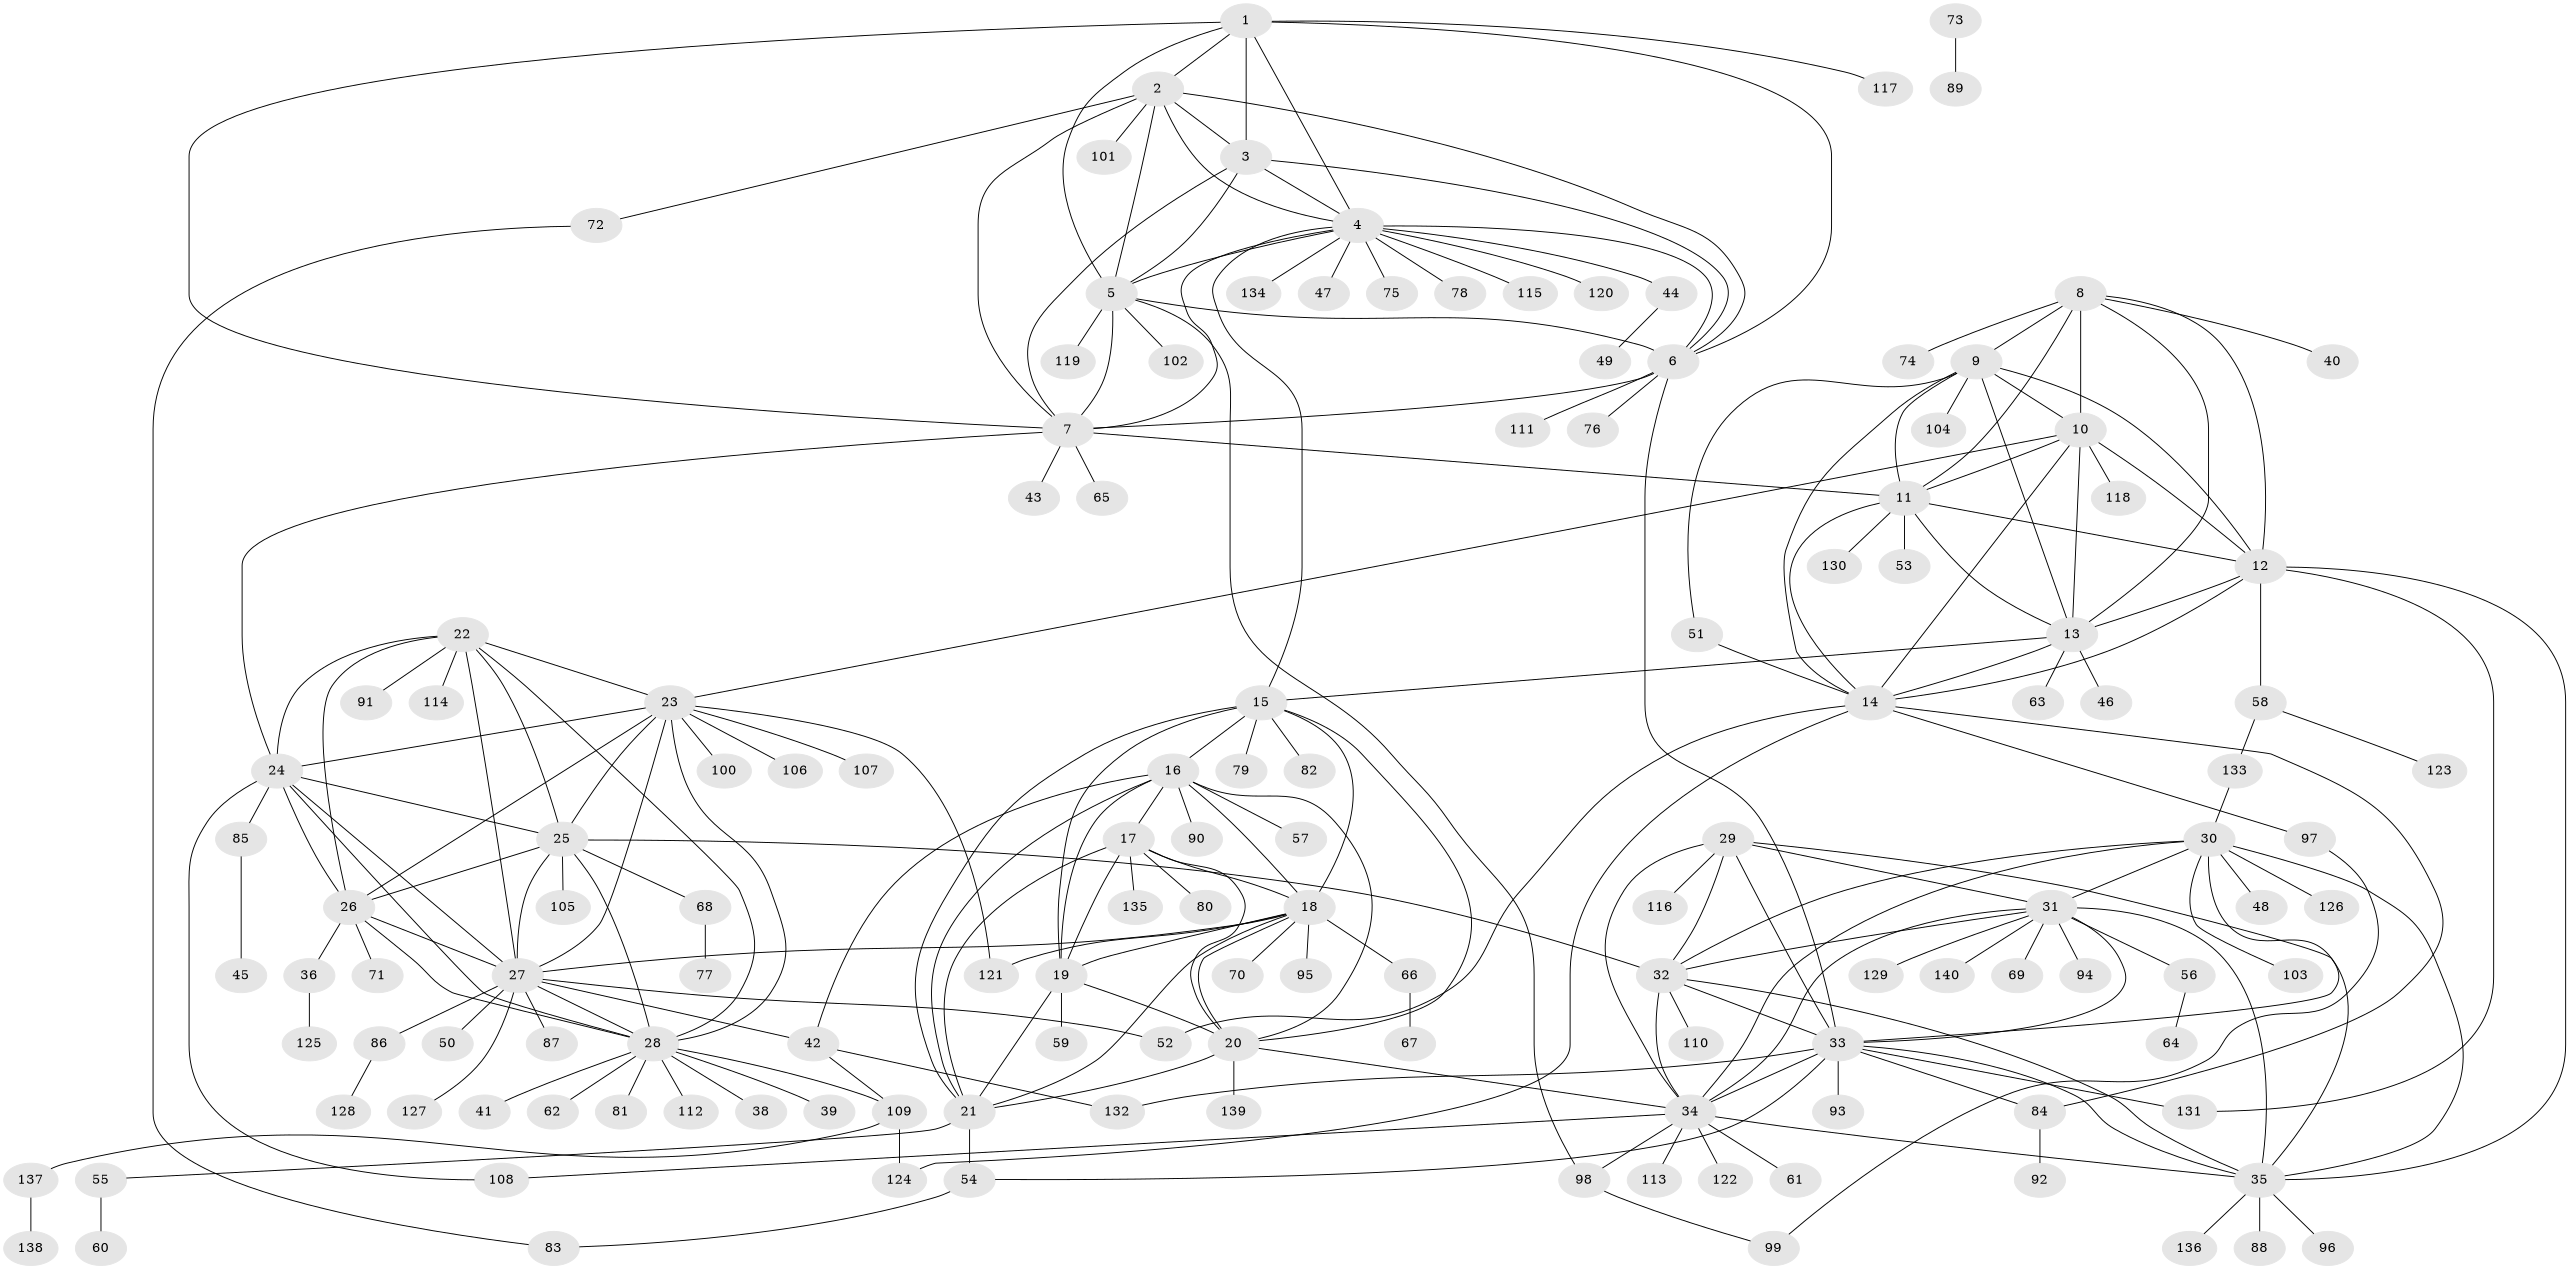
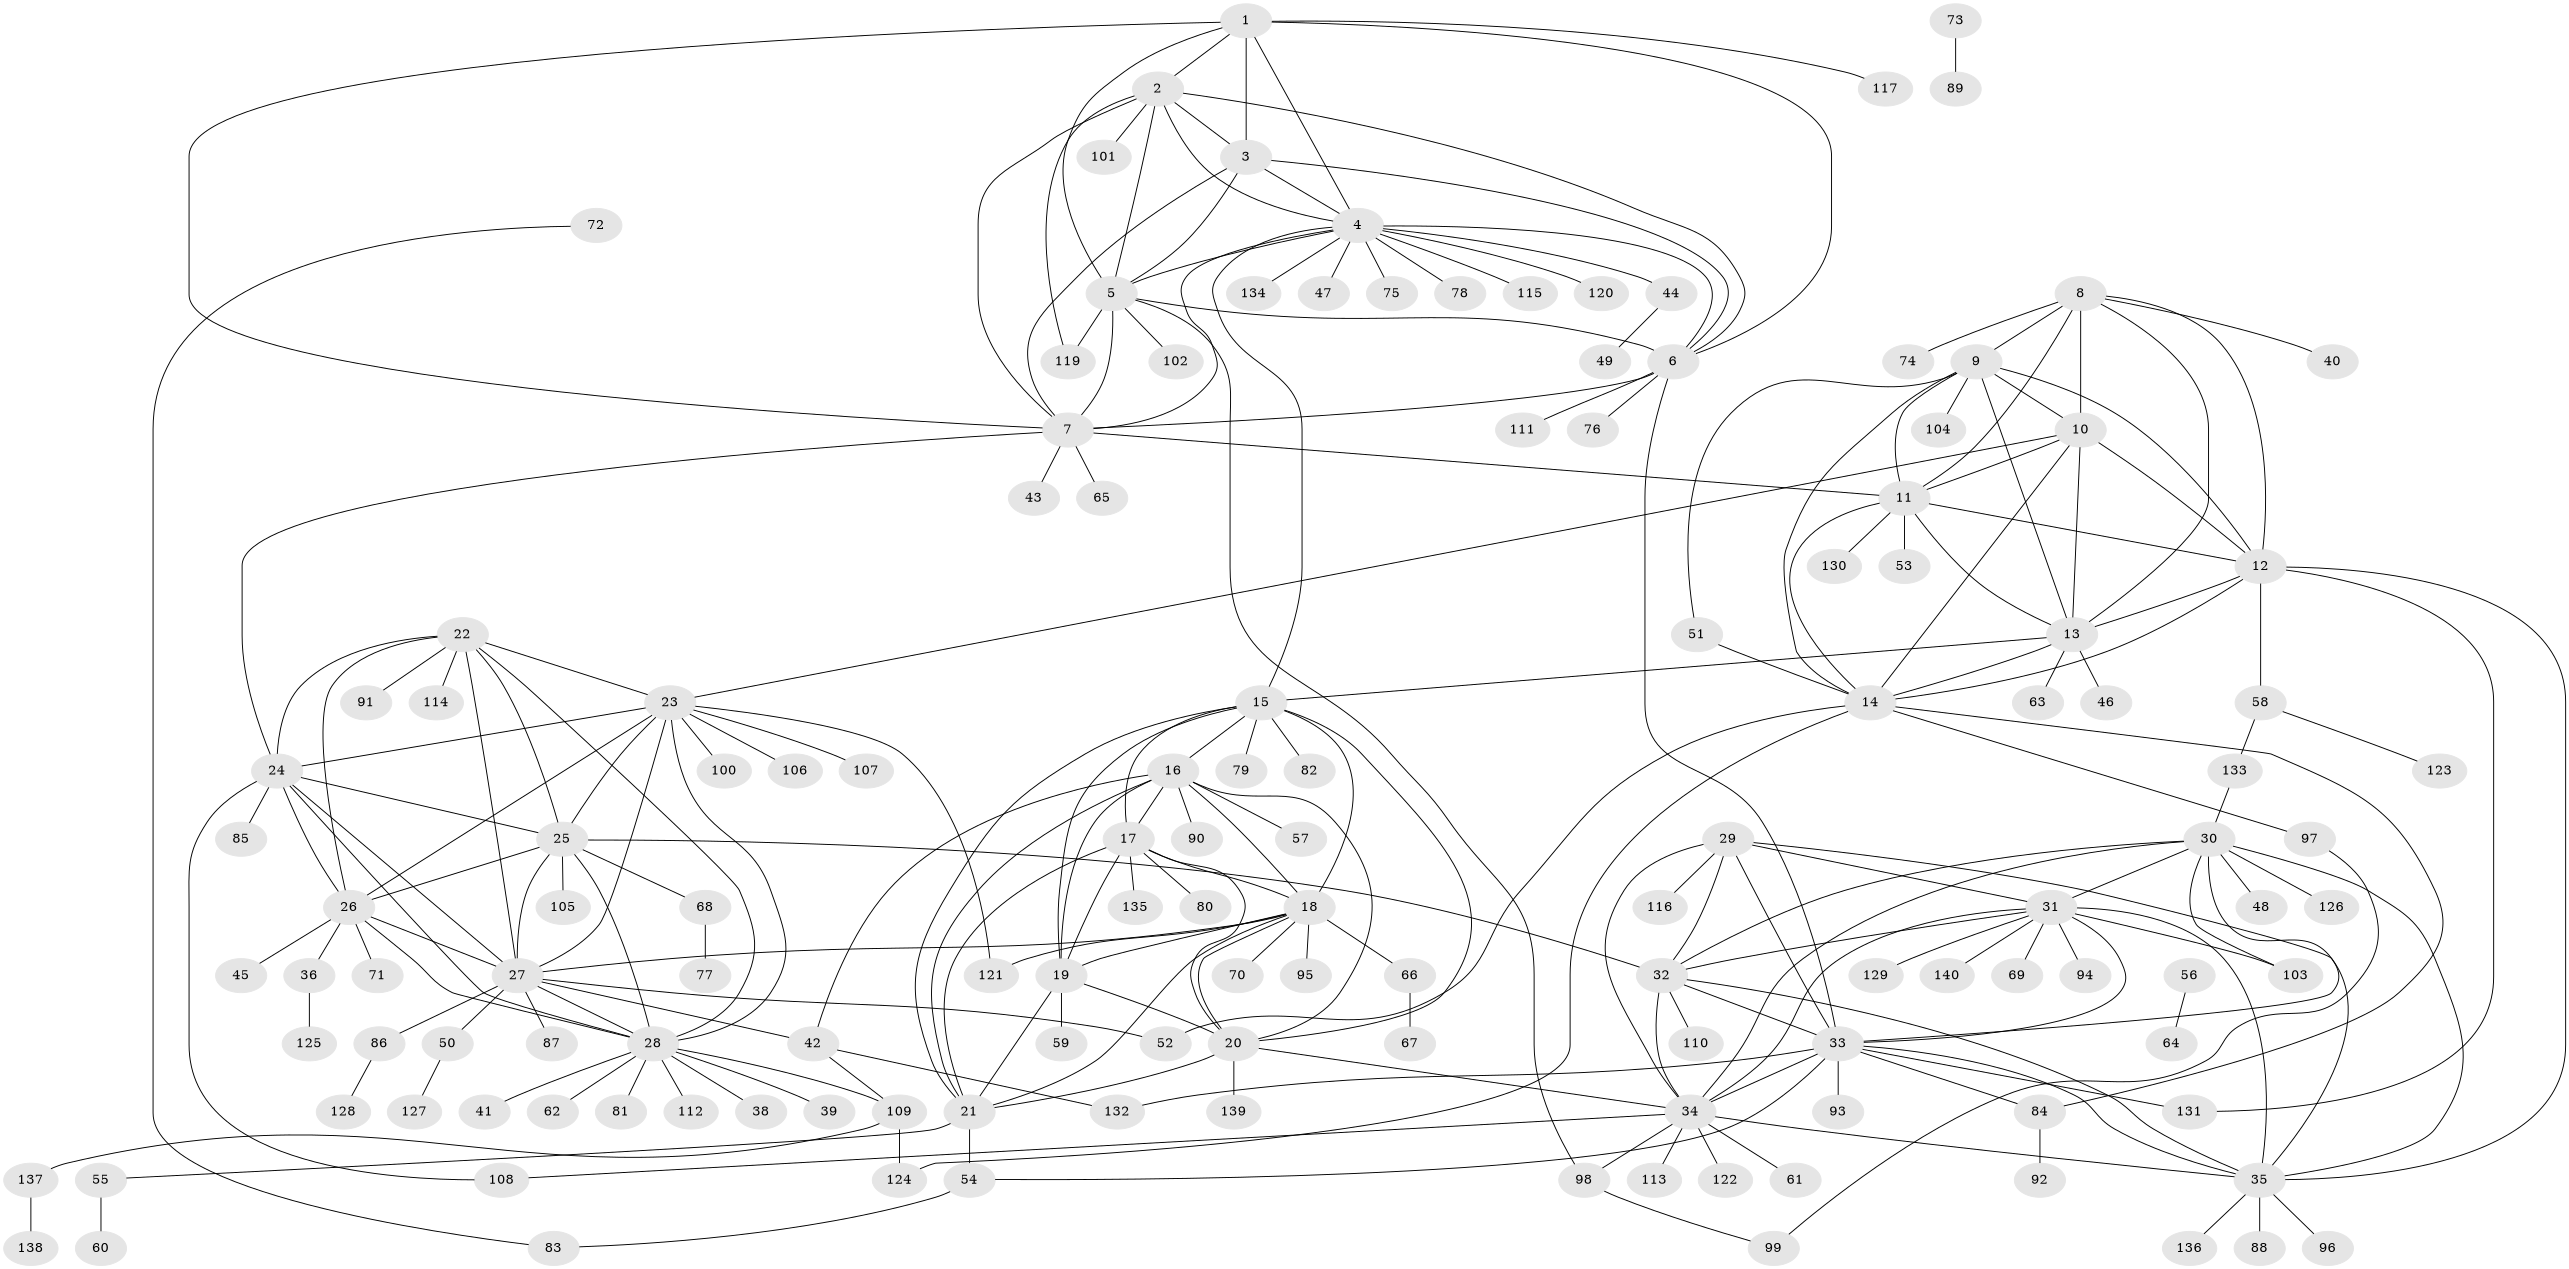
(877, 157) -> (1049, 201)
(2119, 498) -> none
none -> (1146, 746)
(241, 907) -> (295, 942)
(2120, 942) -> (2175, 937)
(486, 1055) -> (431, 1078)
